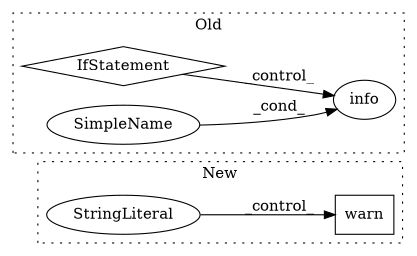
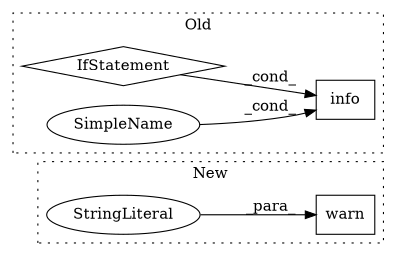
(279, 76) -> (271, 78)
(365, 100) -> (345, 100)
(279, 207) -> (271, 207)
